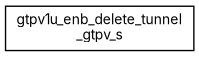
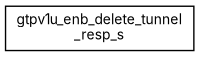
(100, 28) -> (100, 28)
